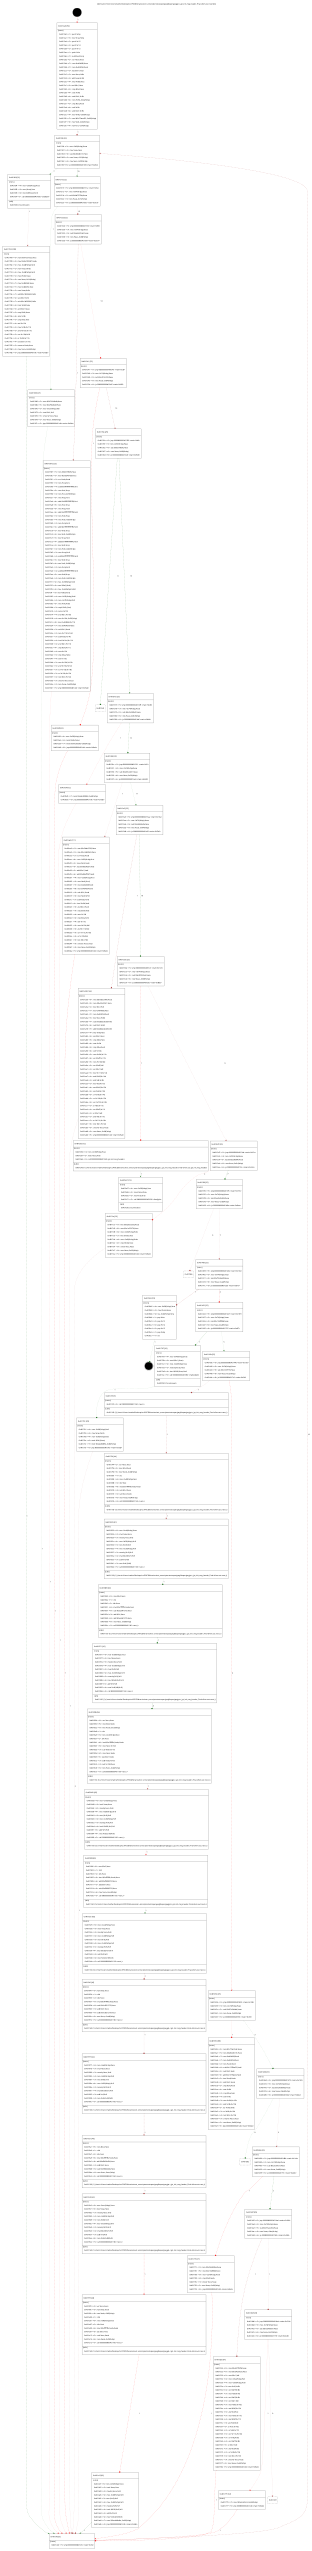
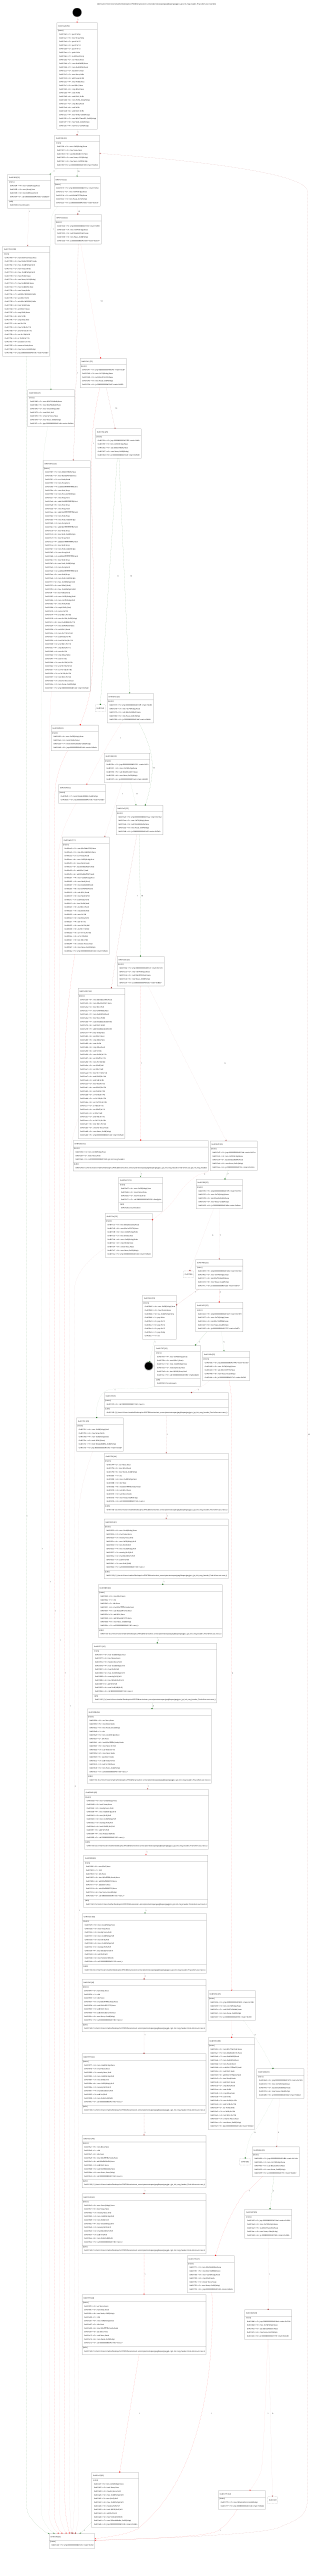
(129, 737) -> (152, 763)
(237, 2414) -> none
